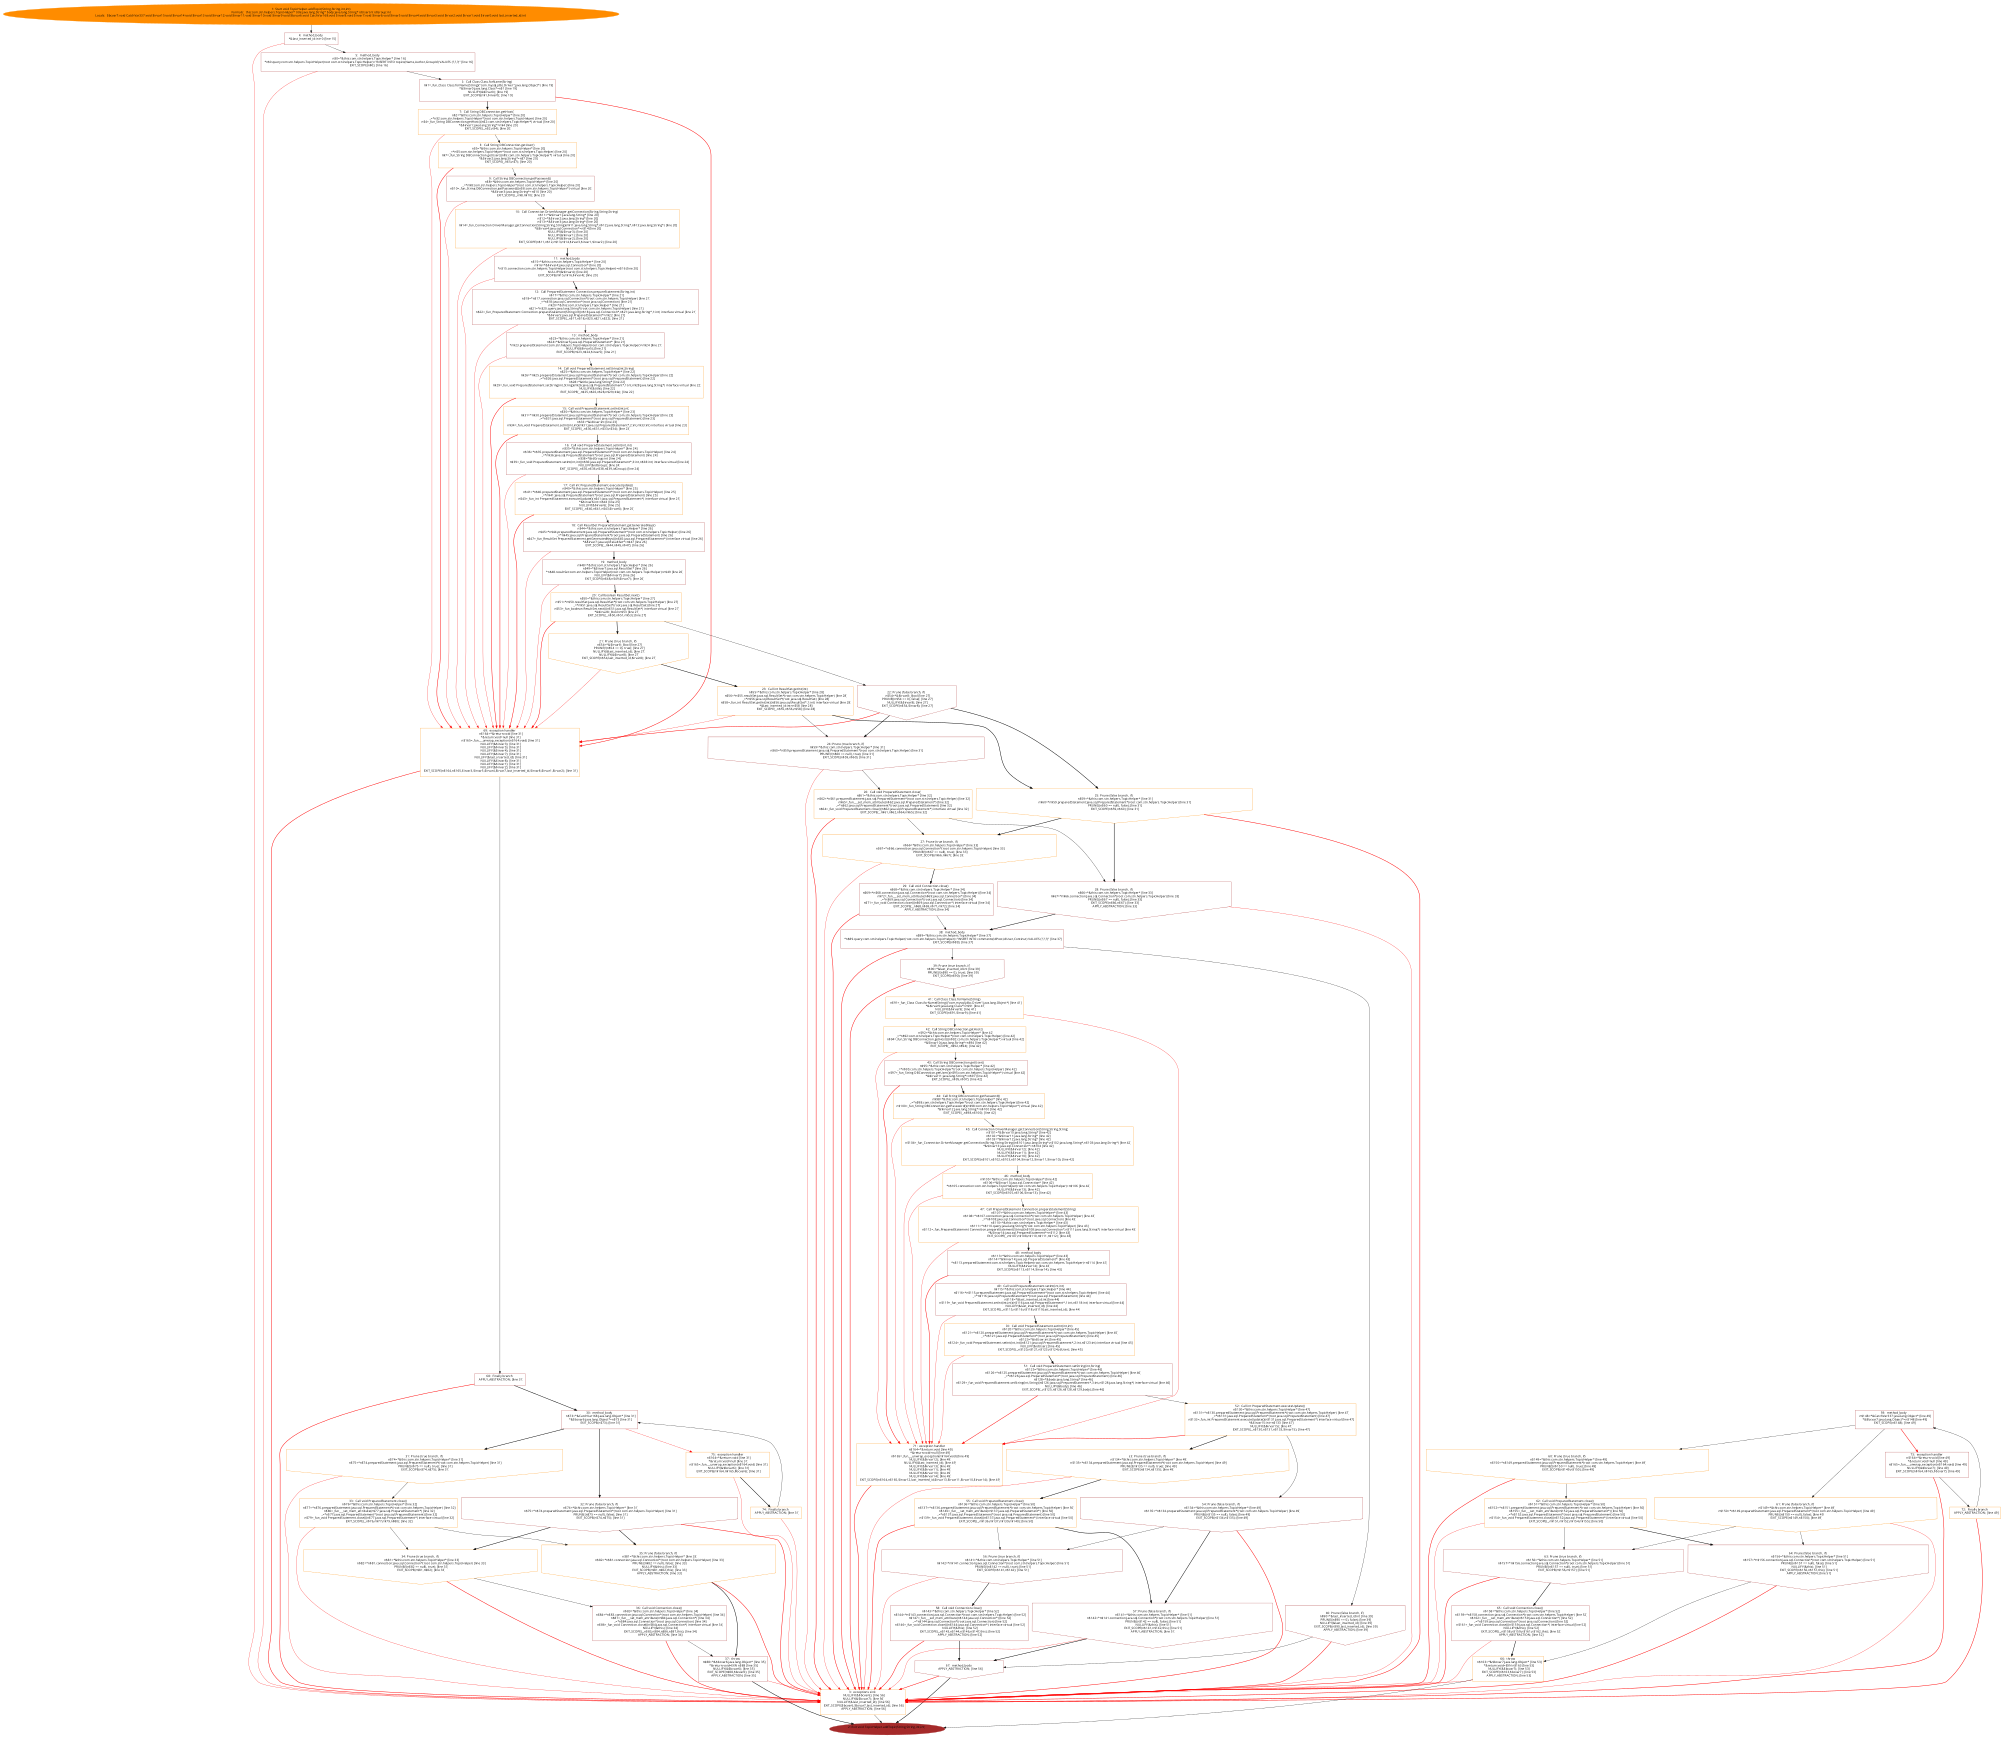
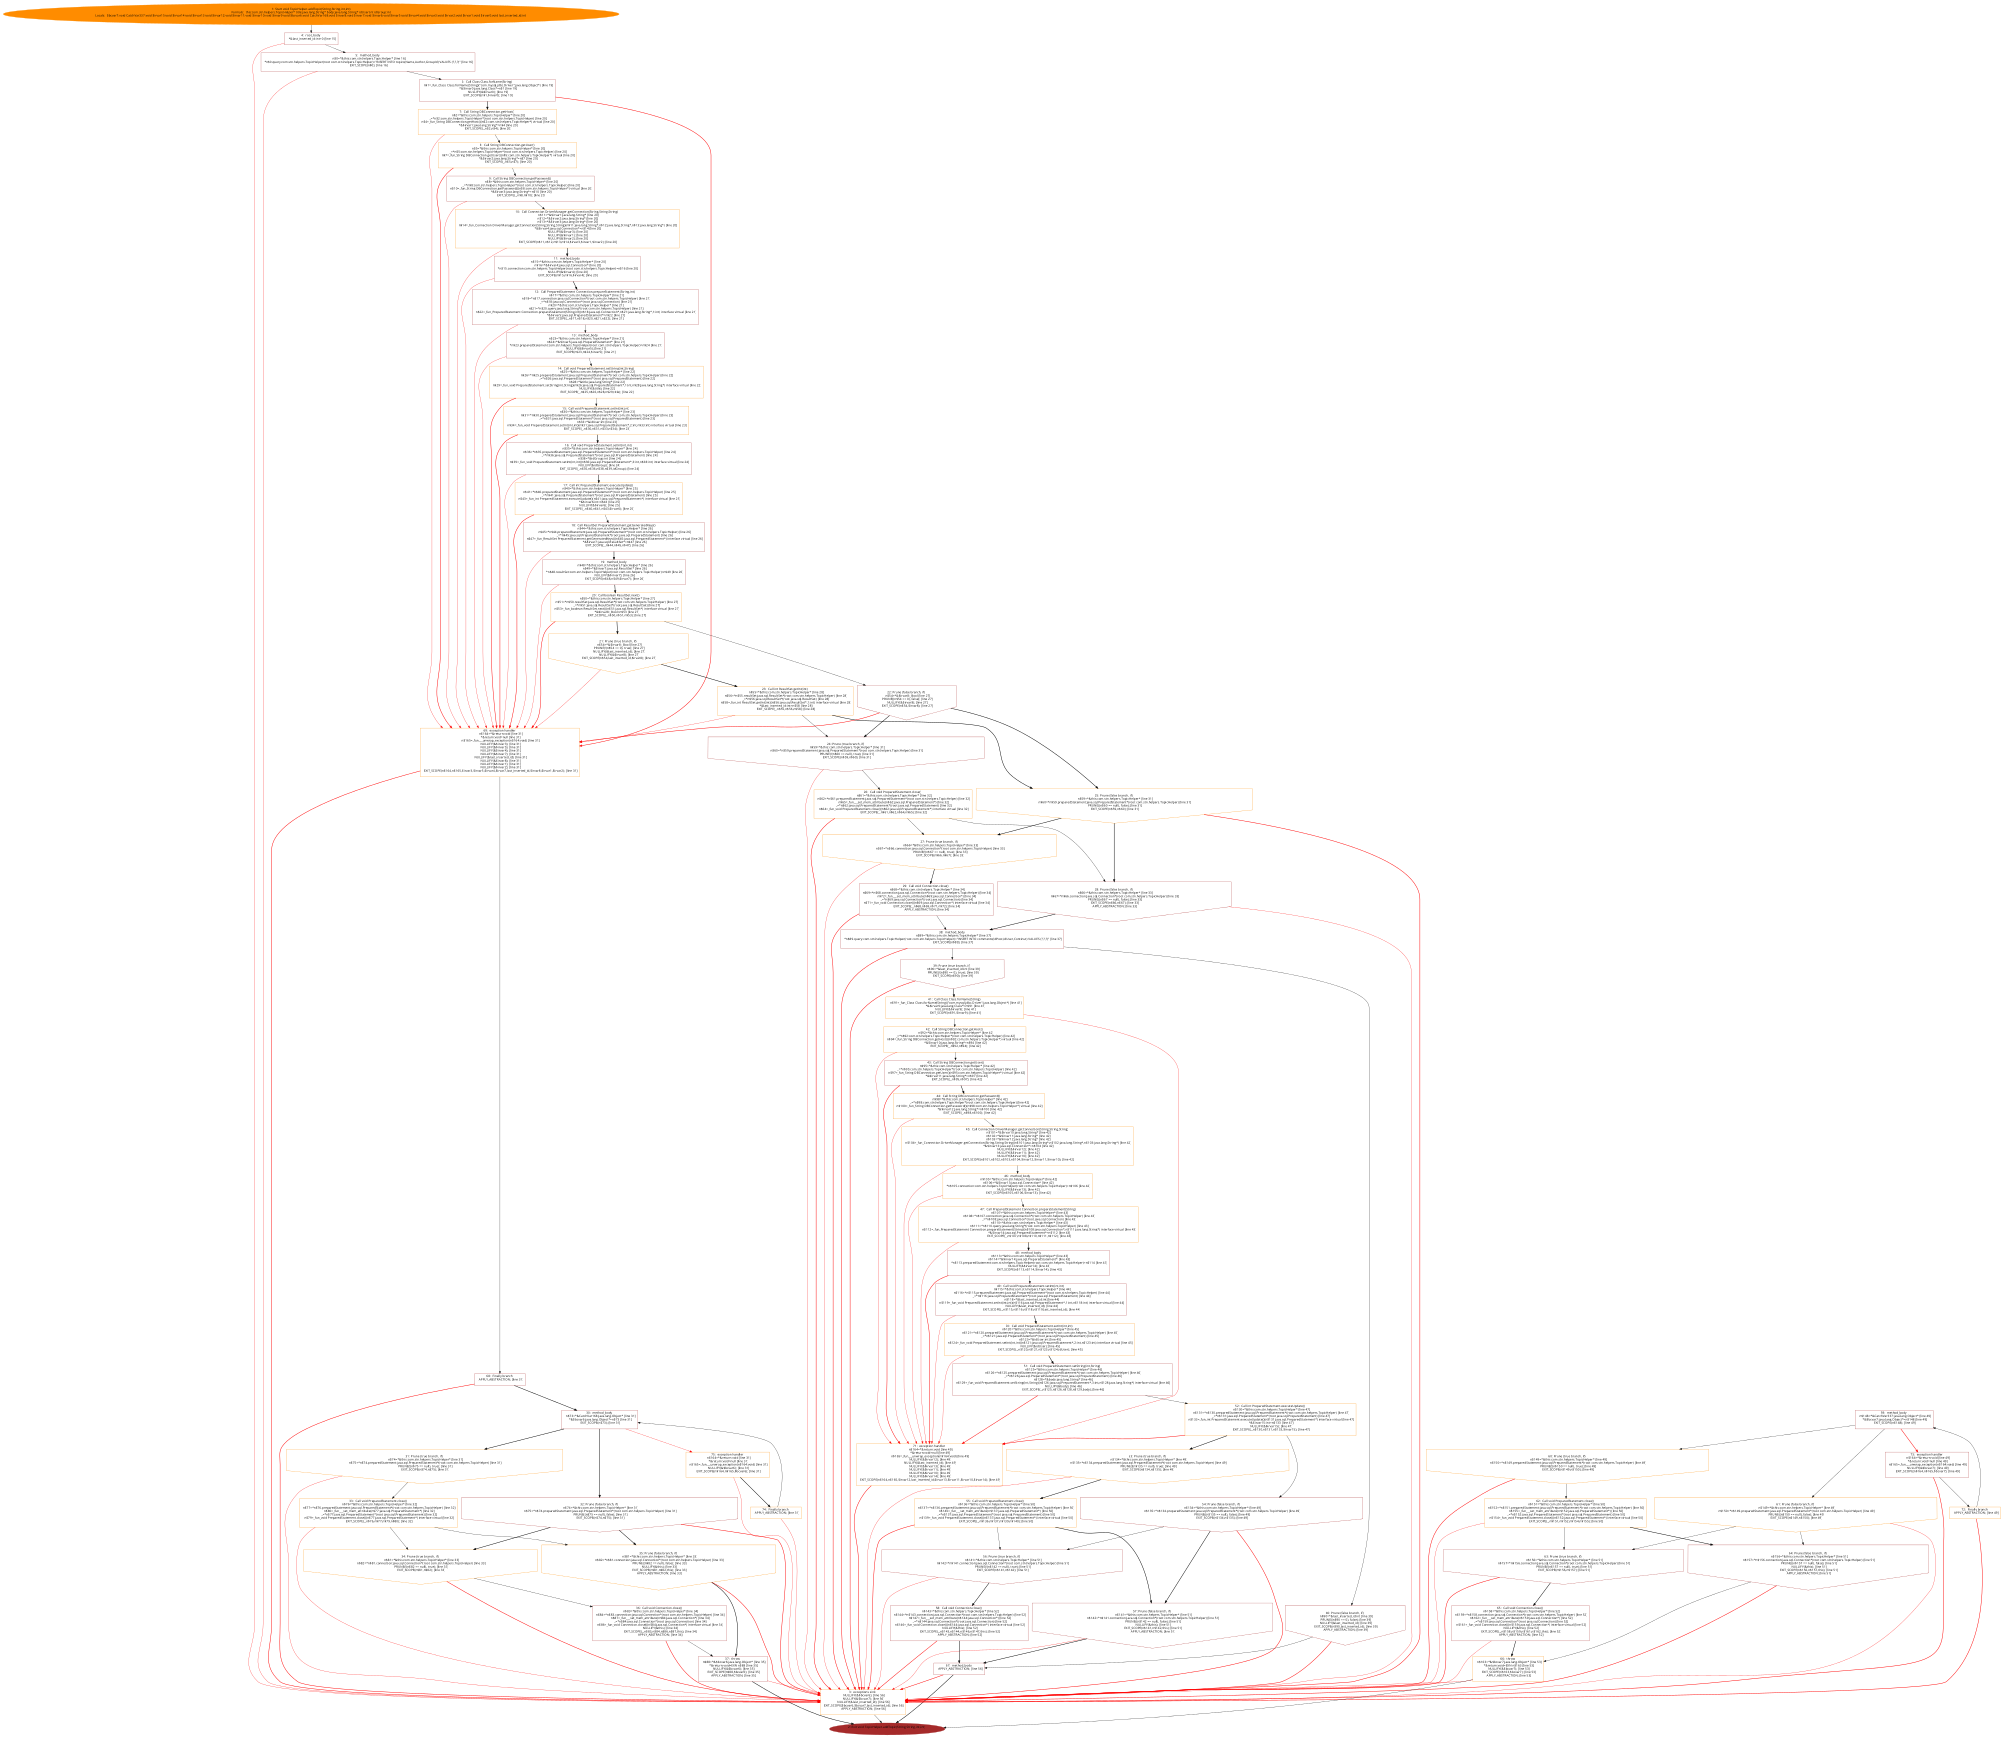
(311, 39) -> (311, 39)
(959, 1669) -> (959, 1669)
